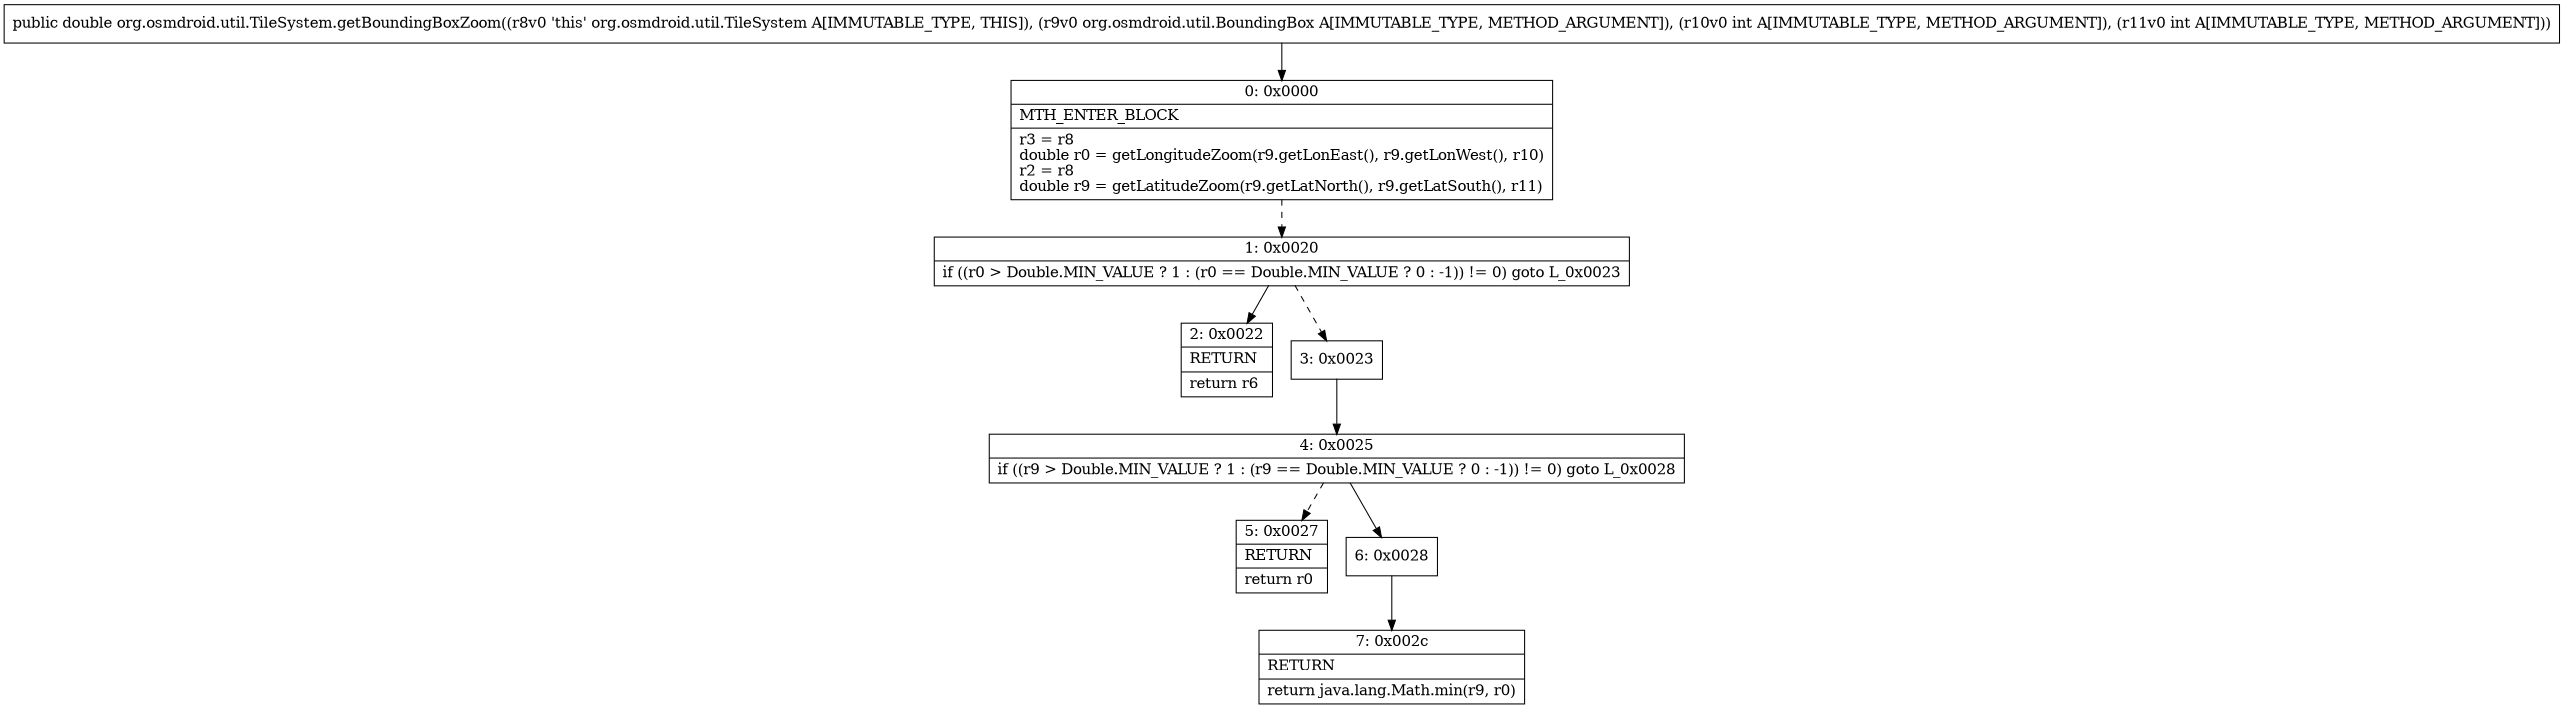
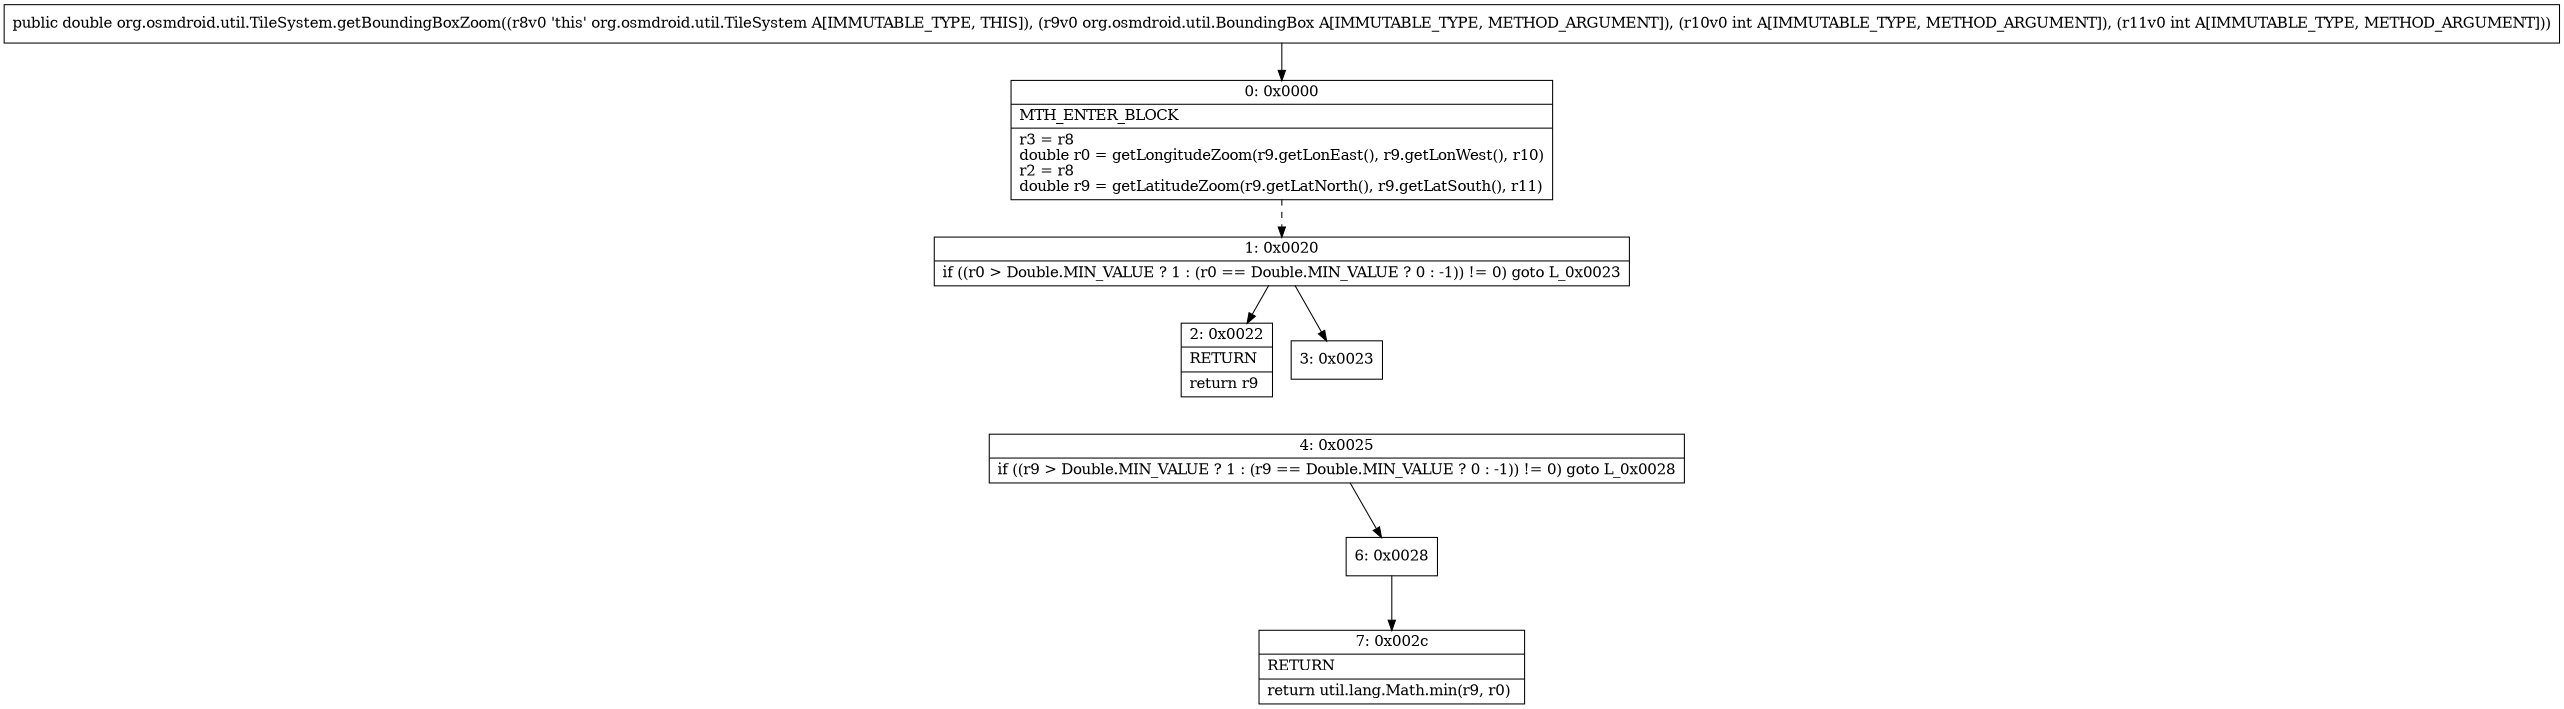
(1308, 309) -> (1308, 309)
(1224, 384) -> (1224, 384)
(1337, 401) -> none
(1282, 557) -> none
(1392, 691) -> (1389, 691)
